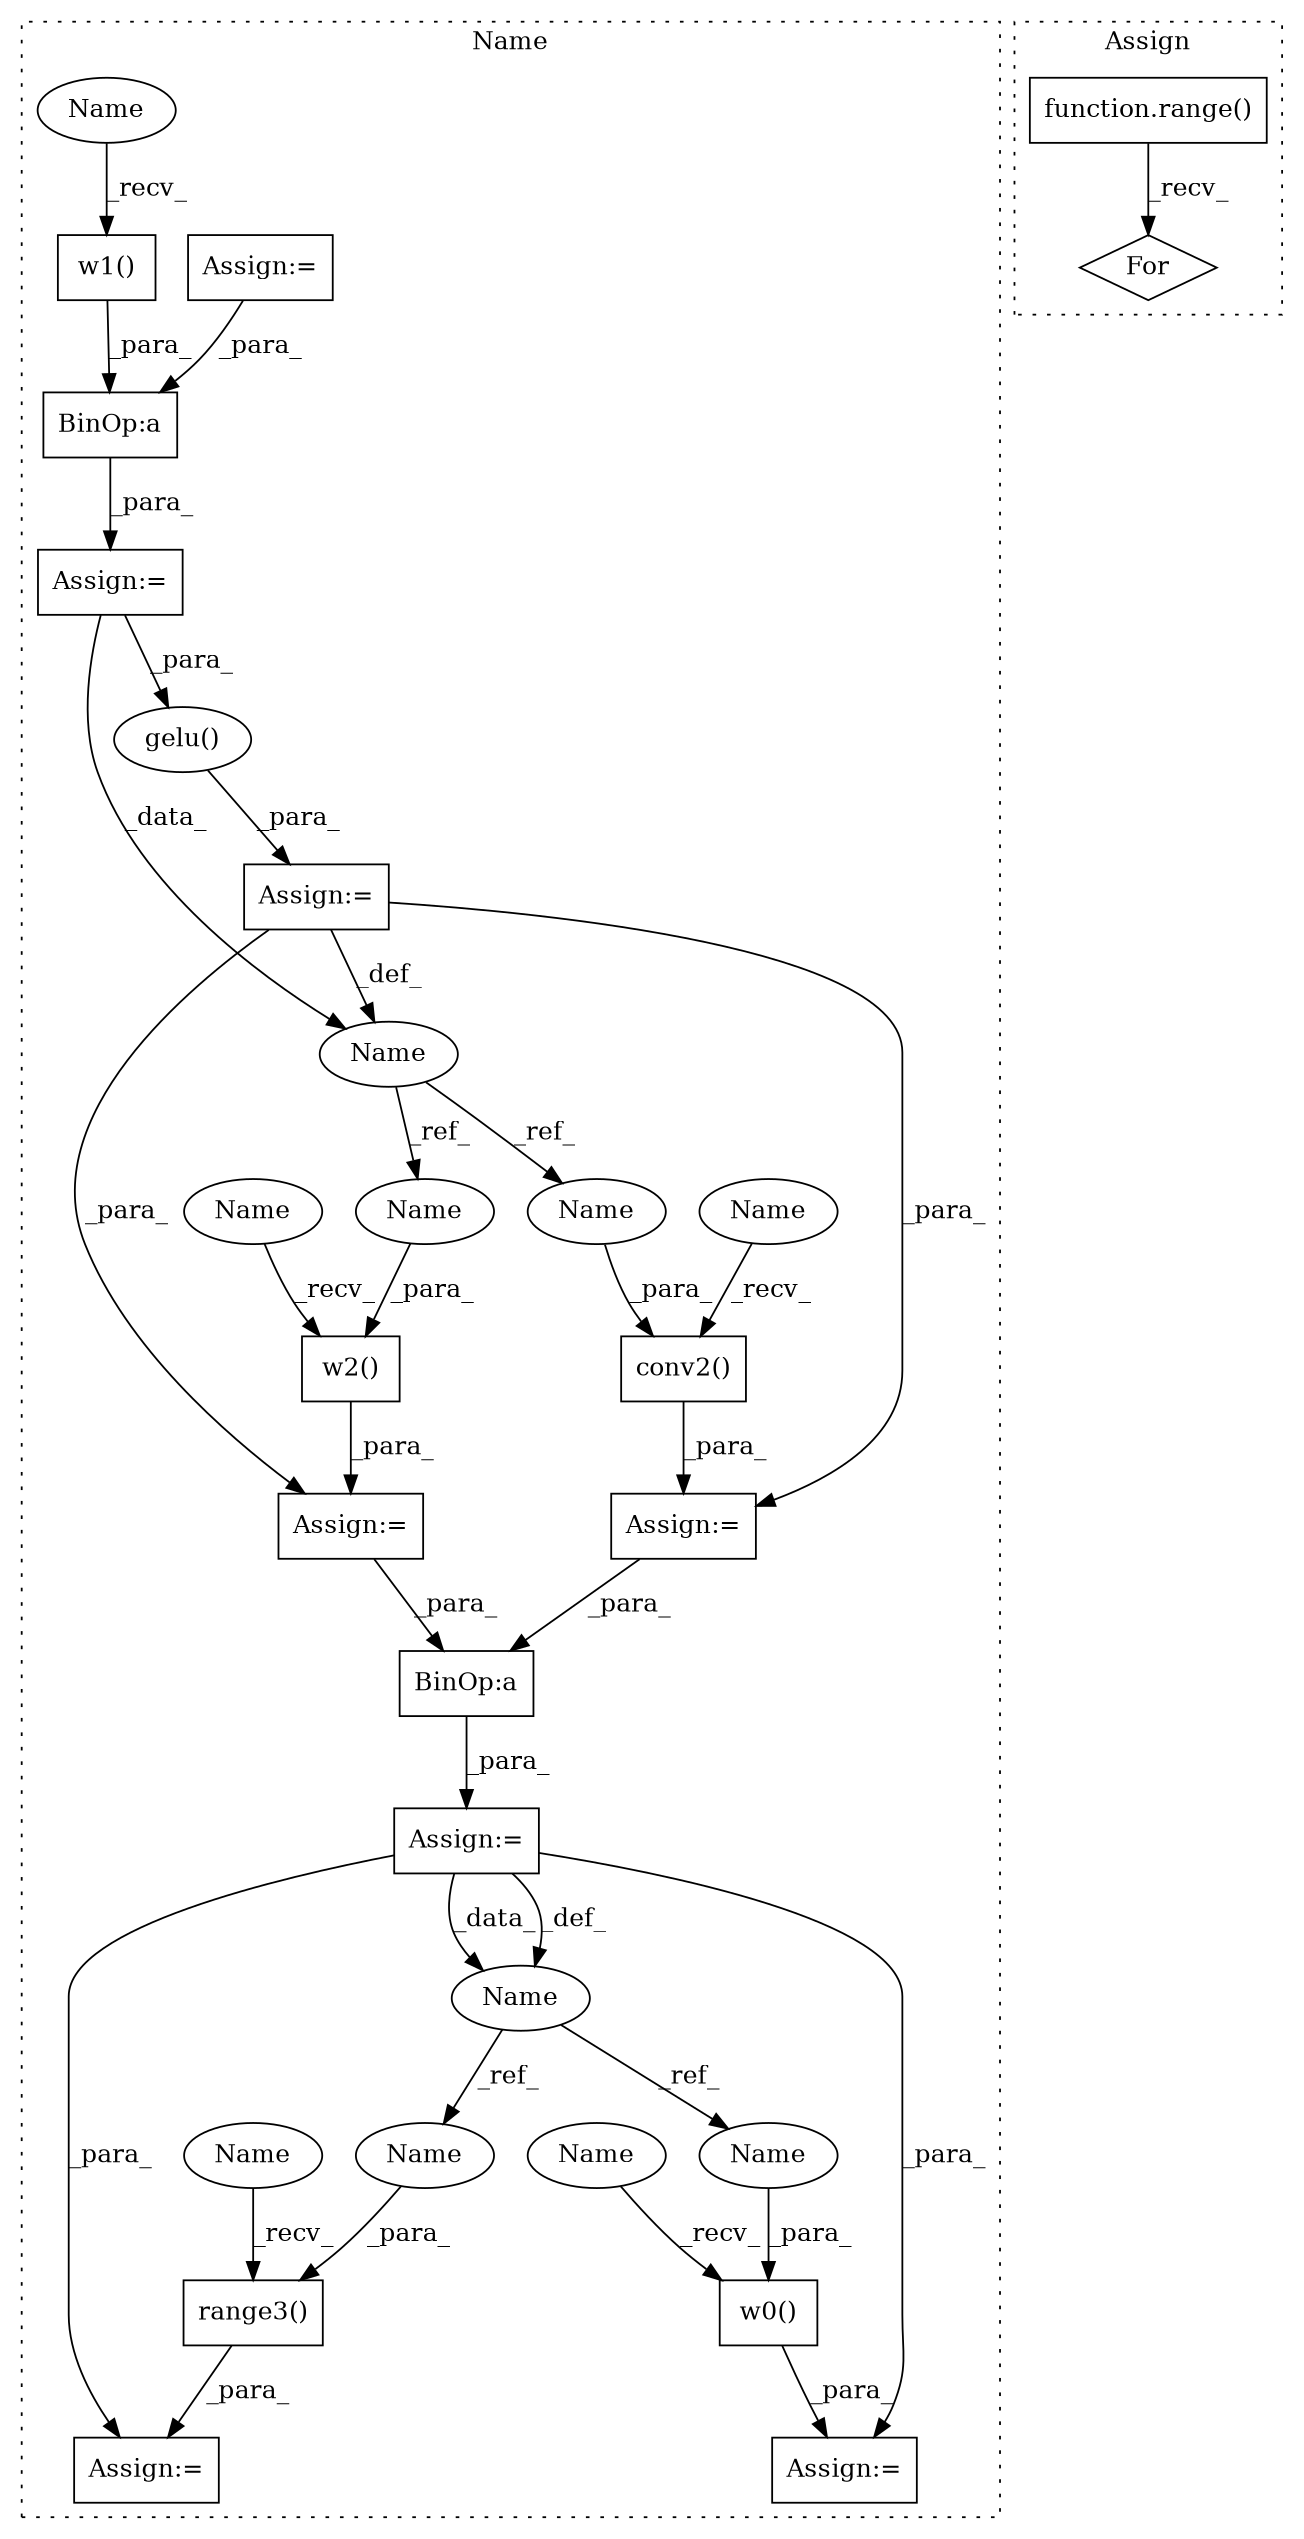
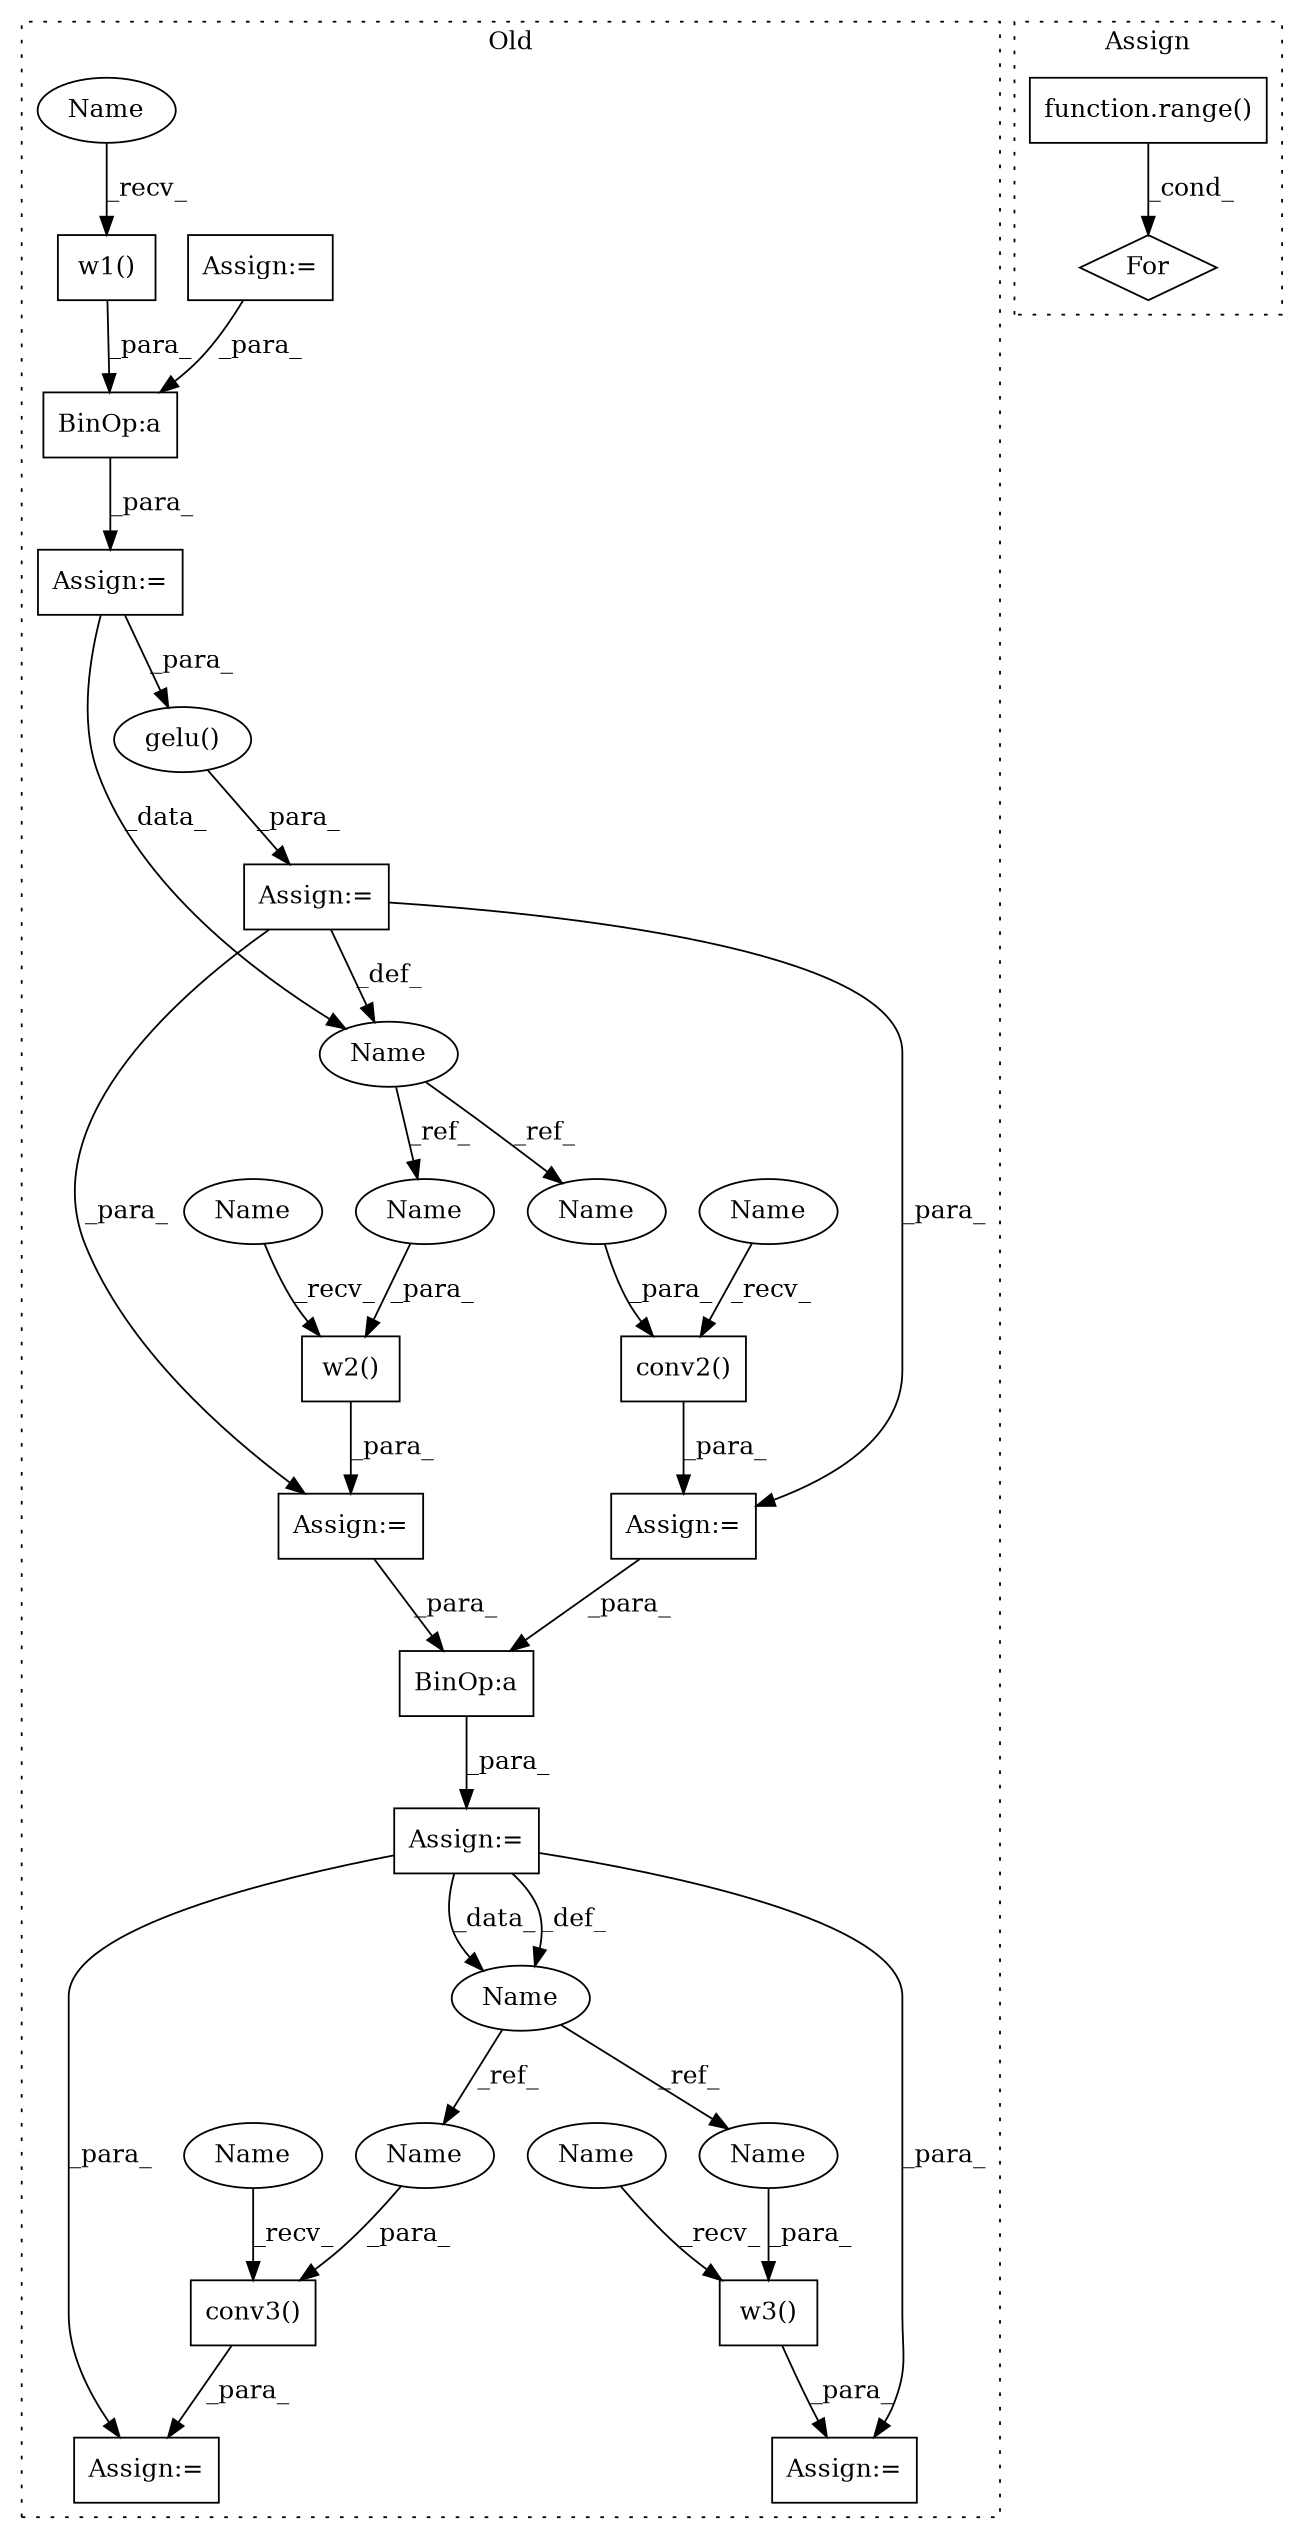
(511, 42) -> (511, 42)
(1189, 189) -> (1192, 189)
(253, 2313) -> (253, 2313)
(769, 2313) -> (769, 2313)
